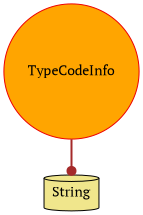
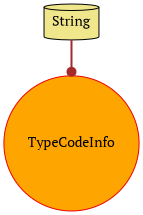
(71, 153) -> (71, 54)
